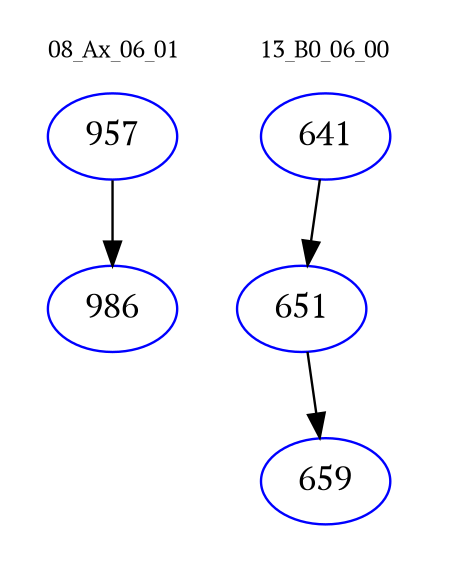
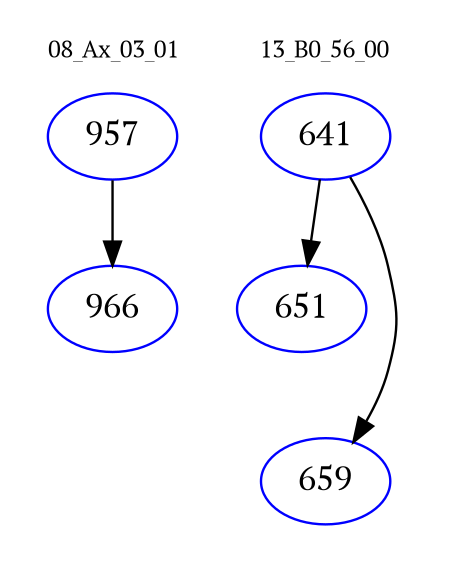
(114, 51) -> (114, 51)
(326, 51) -> (326, 51)
(113, 309) -> (113, 309)
(312, 383) -> (394, 297)
